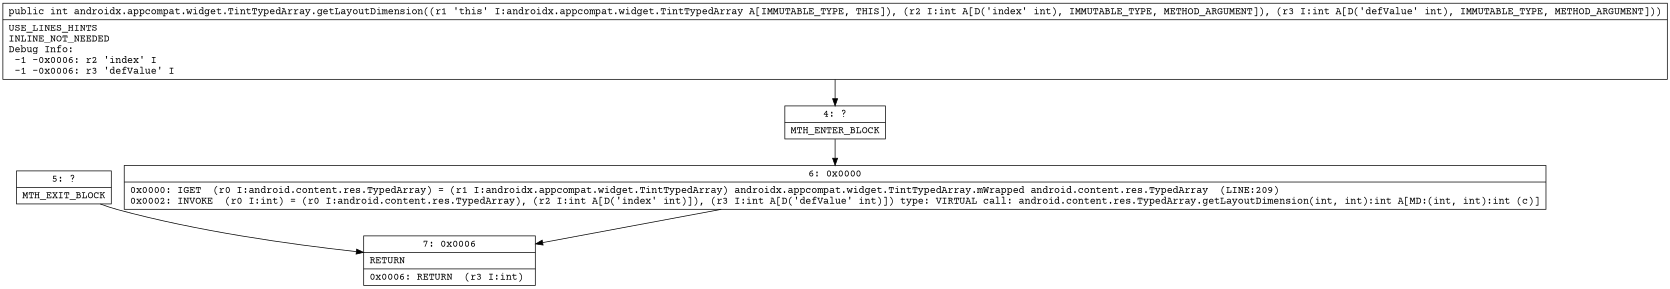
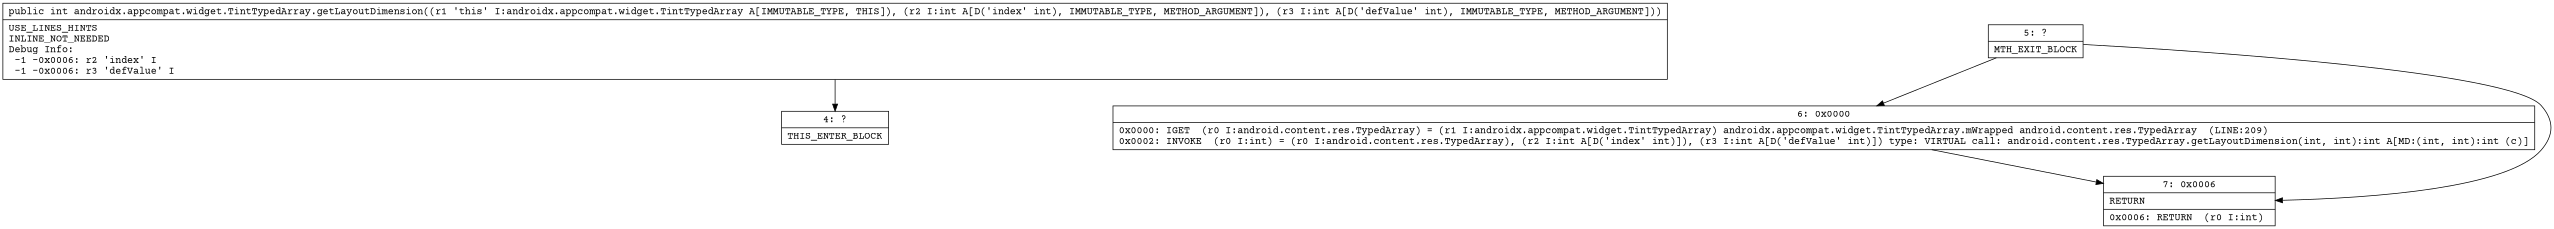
(835, 130) -> (835, 136)
(835, 149) -> (1940, 80)
(450, 277) -> (2189, 217)
